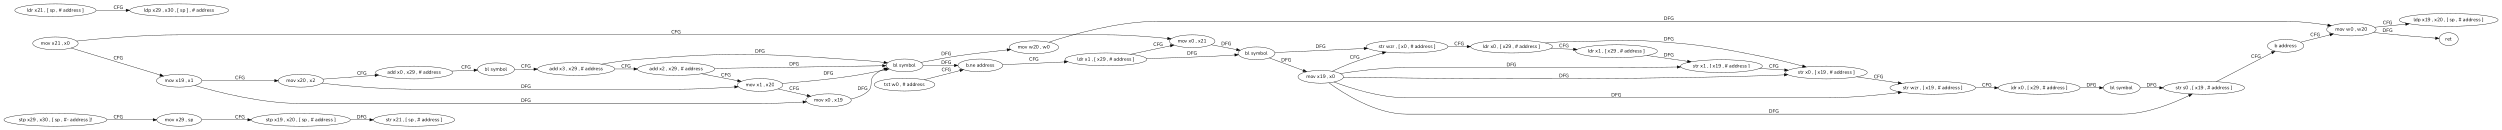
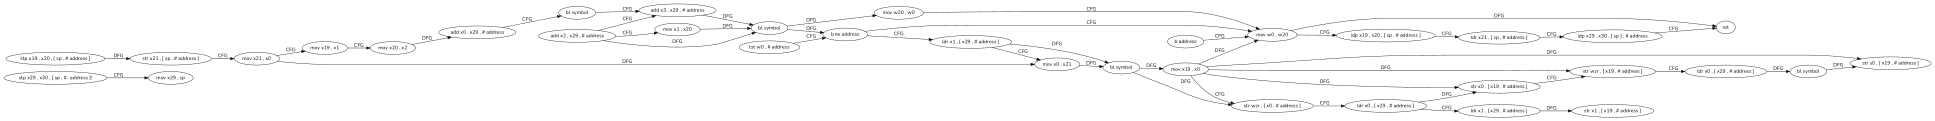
(1669, 19) -> (1091, 9)
none -> (1057, 25)
none -> (1684, 31)
(676, 32) -> (627, 62)
none -> (1445, 37)
none -> (221, 59)
(2244, 67) -> none
(1508, 68) -> (1226, 53)
(624, 69) -> (625, 23)
(1772, 69) -> none
(362, 73) -> (427, 38)
(528, 89) -> none
(829, 100) -> none
(225, 120) -> none
